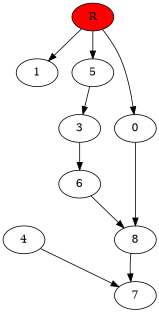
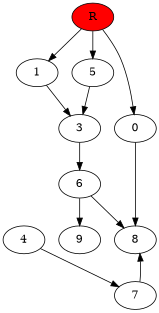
none -> (56, 98)
none -> (80, 240)
(130, 264) -> (141, 271)
